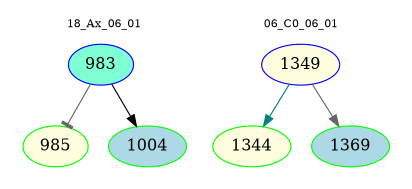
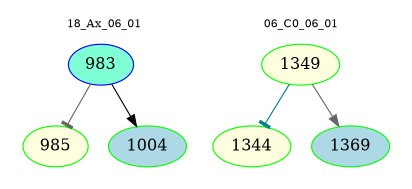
(301, 65) -> (301, 65)
(279, 100) -> (278, 103)
